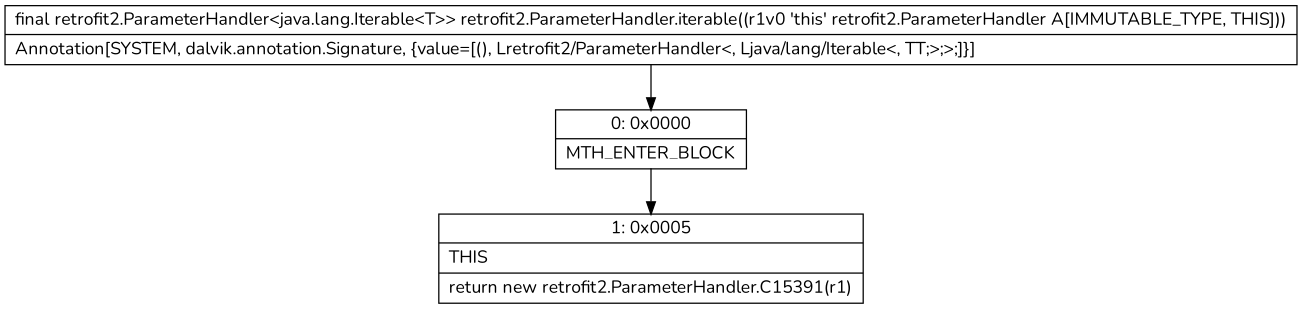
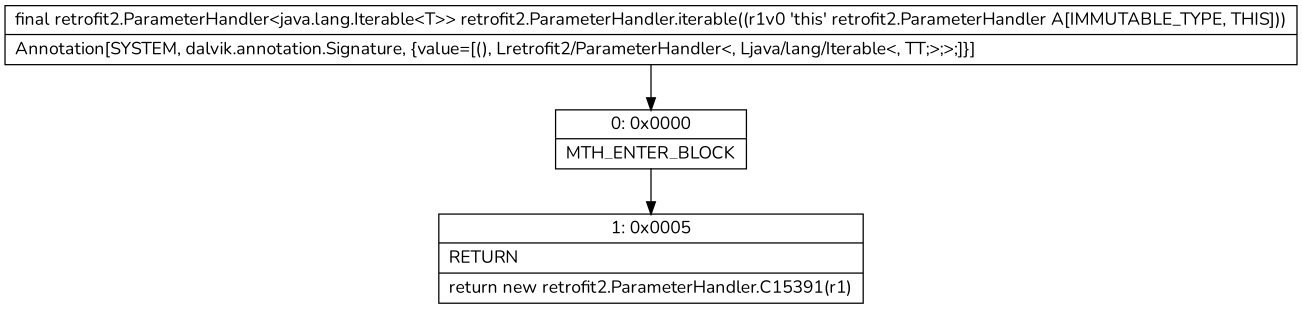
(468, 257) -> (484, 257)
